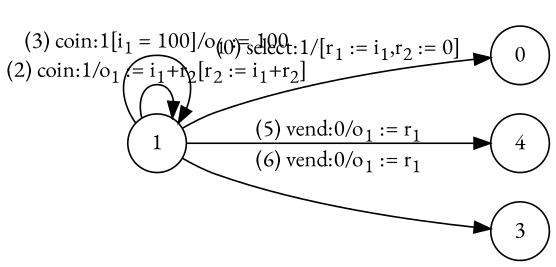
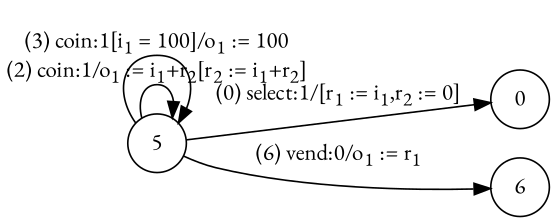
(157, 143) -> (157, 143)
(520, 143) -> none
(520, 231) -> (520, 187)
